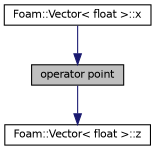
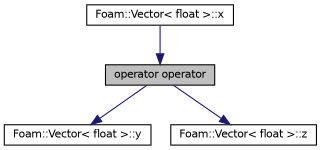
(78, 75) -> (160, 75)
none -> (78, 135)
